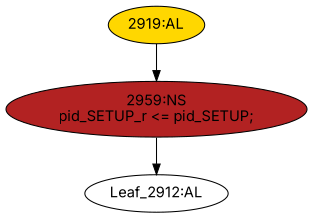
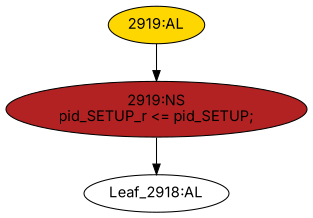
(157, 109) -> (157, 109)
(157, 193) -> (157, 193)
